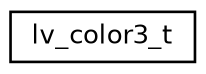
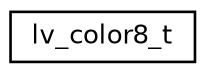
(103, 37) -> (103, 37)
